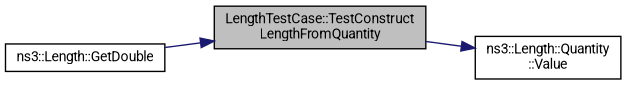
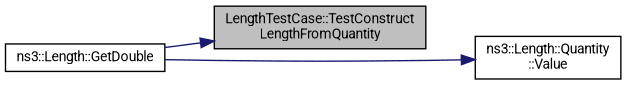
(444, 44) -> (313, 61)
